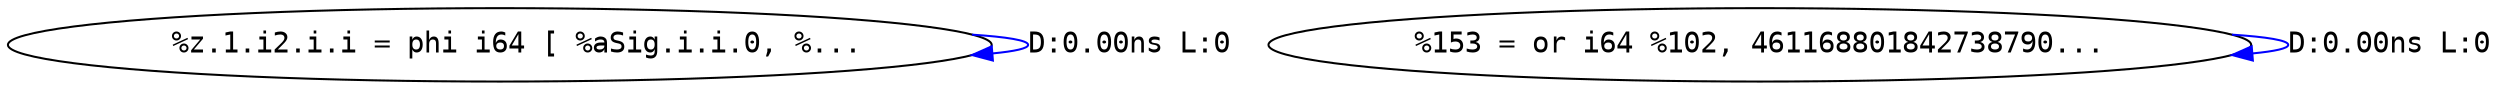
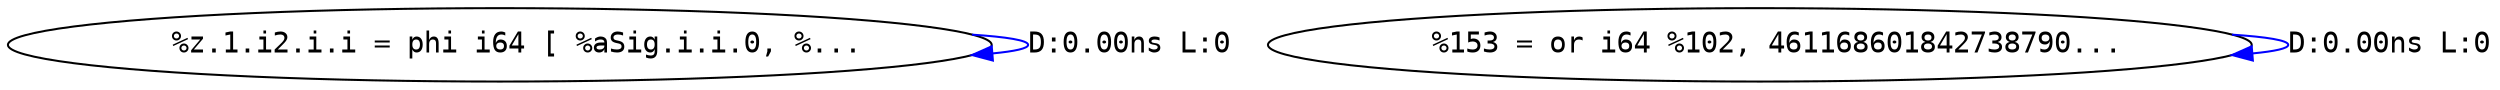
(1760, 45) -> (1760, 45)
